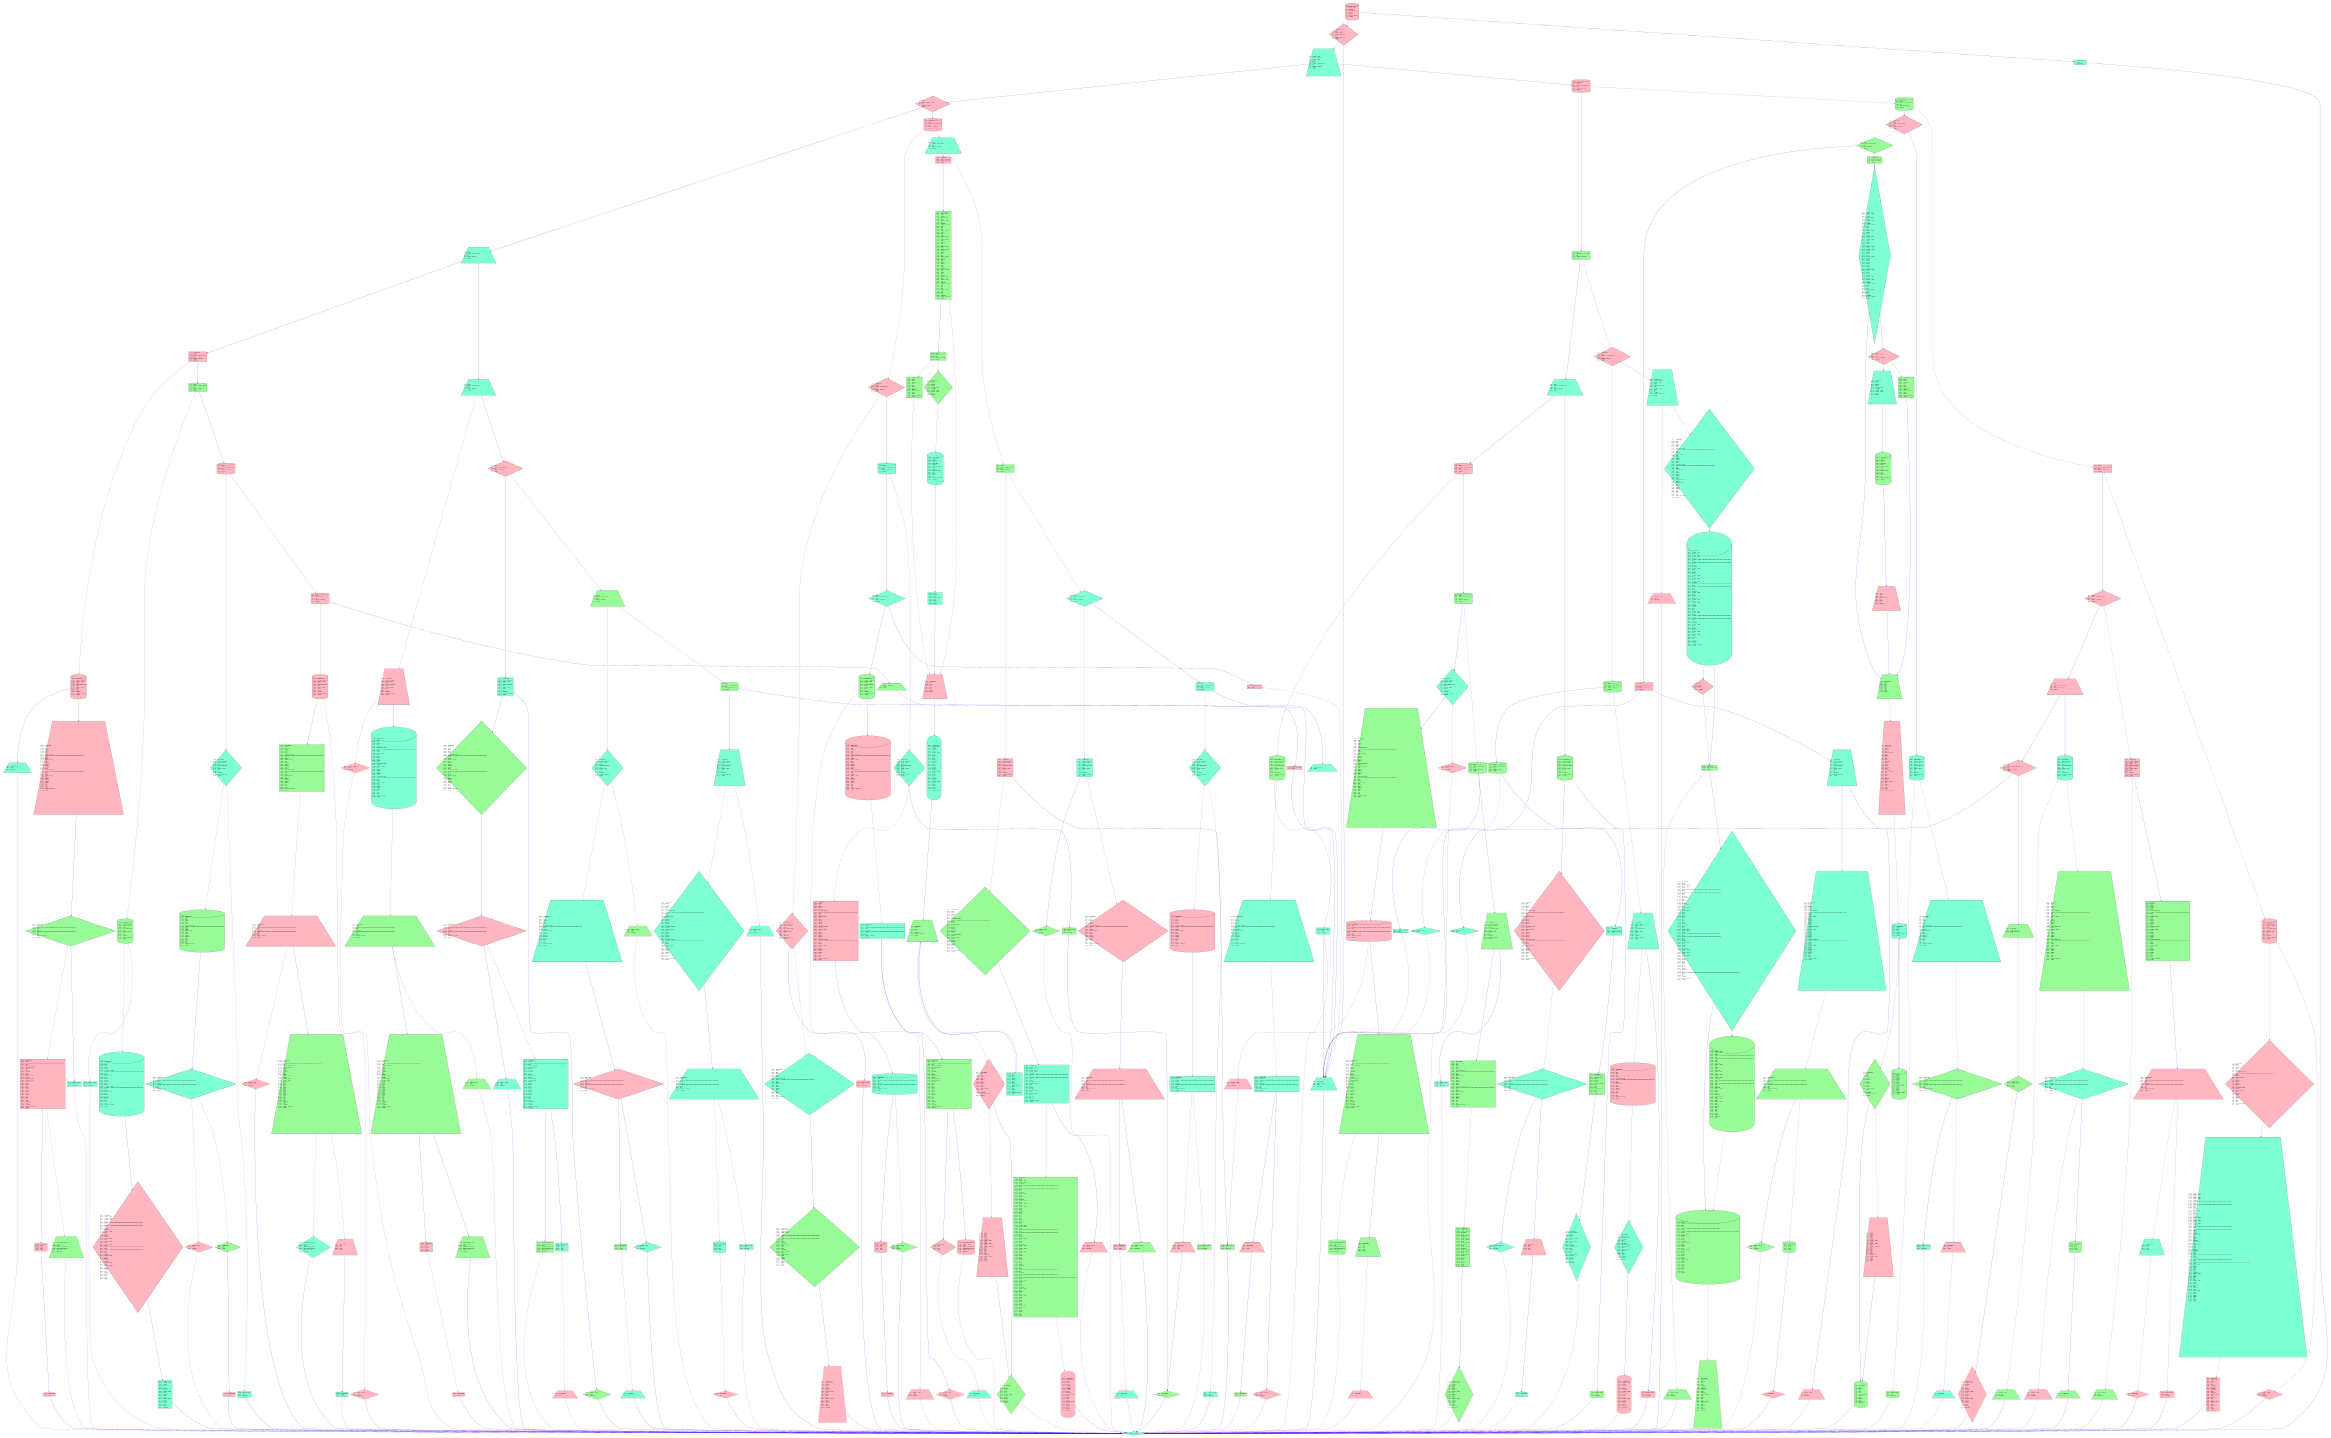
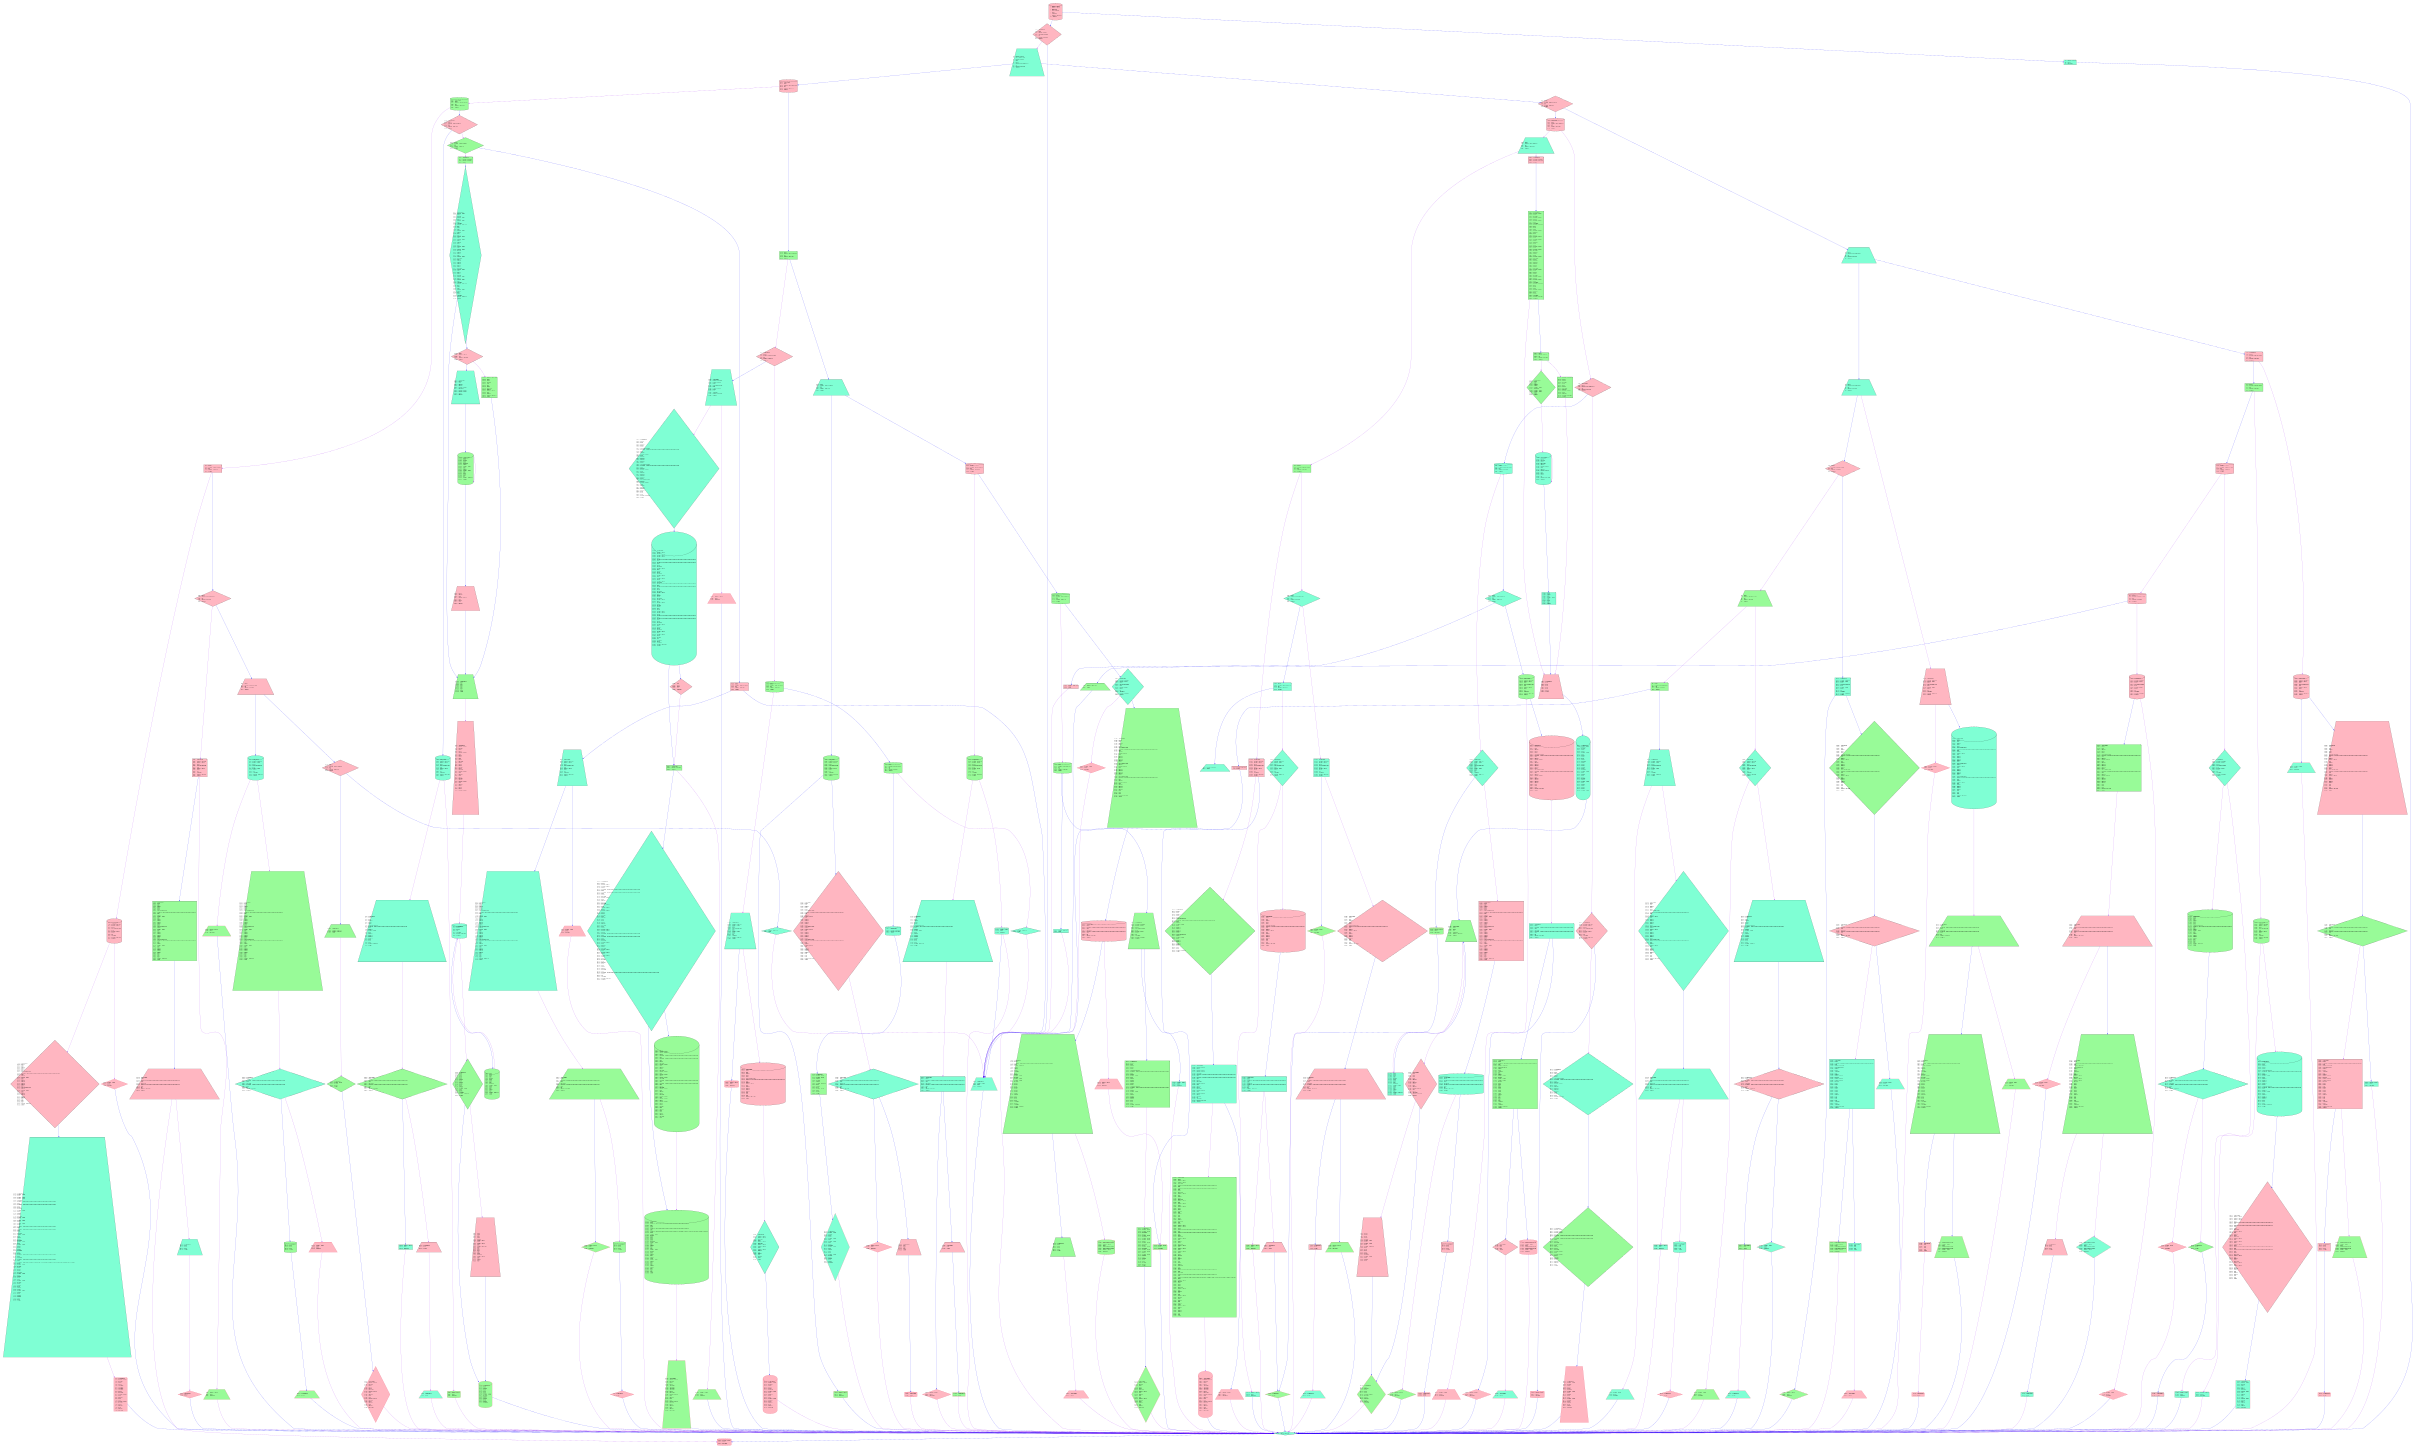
(1500, 1247) -> (878, 1247)
(1522, 1394) -> (911, 1394)
(1666, 1432) -> (1003, 1438)
